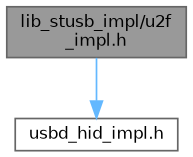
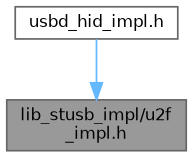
(97, 79) -> (97, 61)
